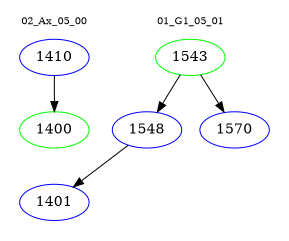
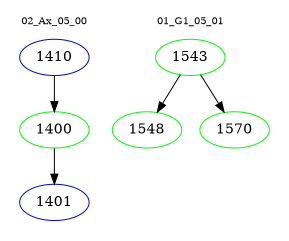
(147, 130) -> (147, 130)
(235, 130) -> (235, 130)
(105, 163) -> (54, 161)
